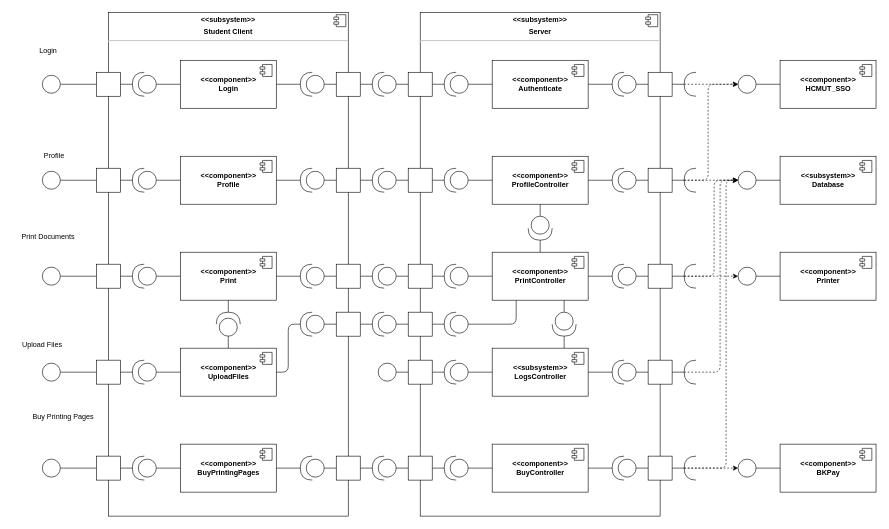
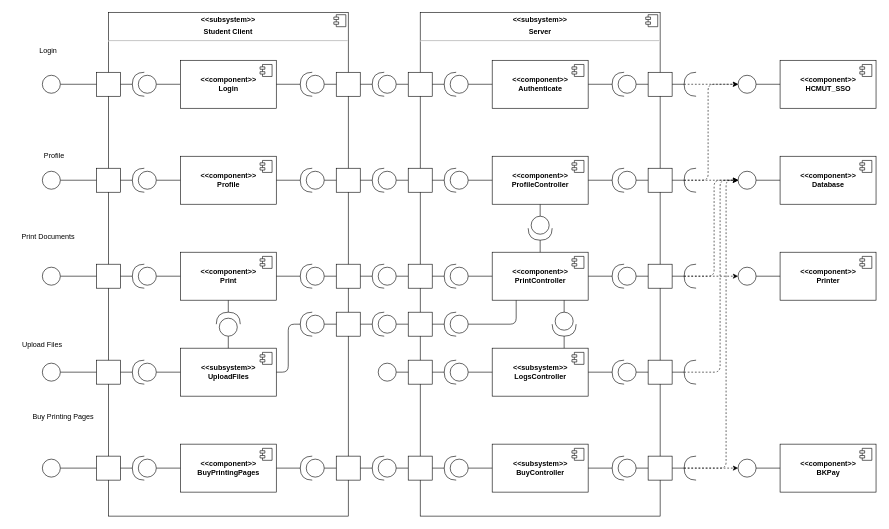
(829, 180) -> (829, 180)
(229, 372) -> (229, 372)
(541, 468) -> (541, 468)
